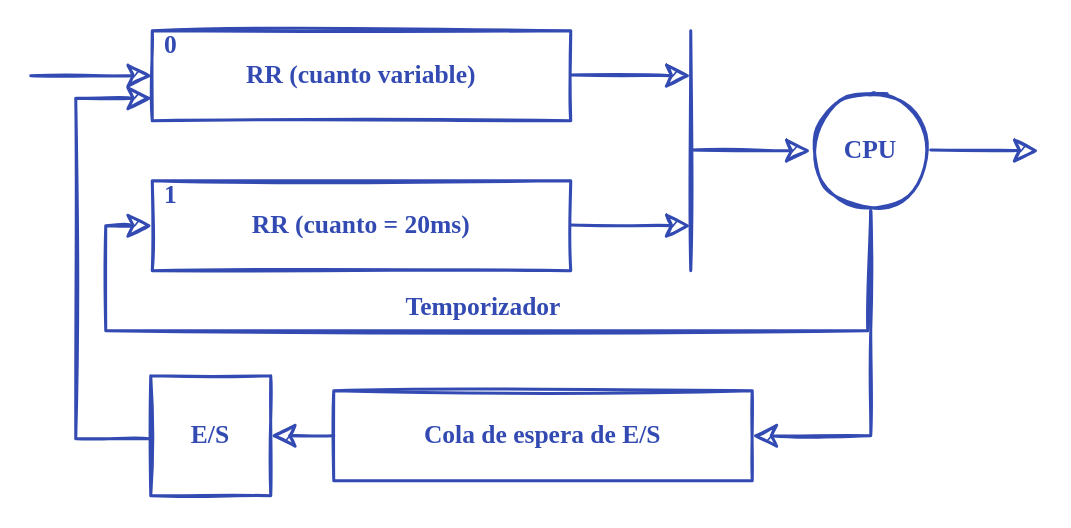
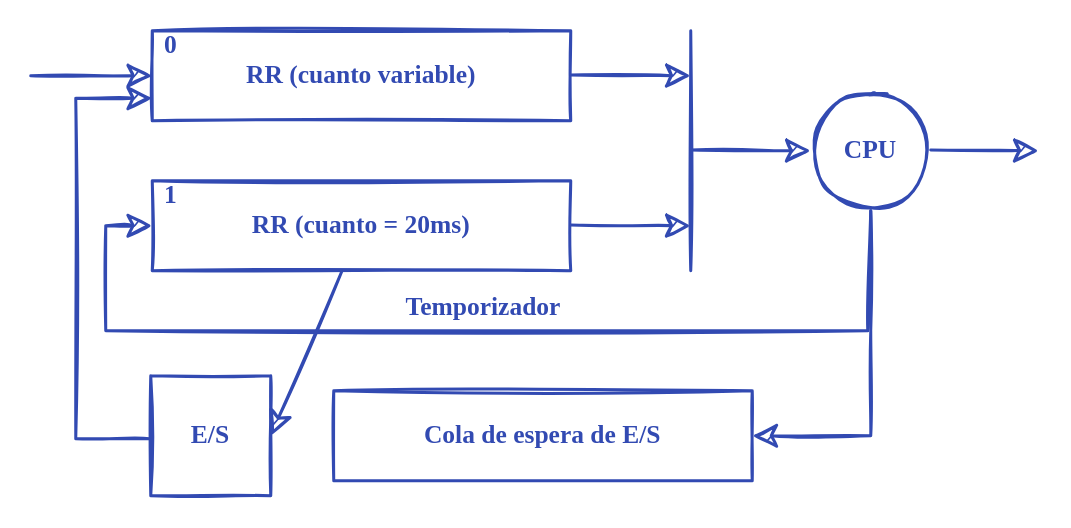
(309, 436) -> (310, 345)
